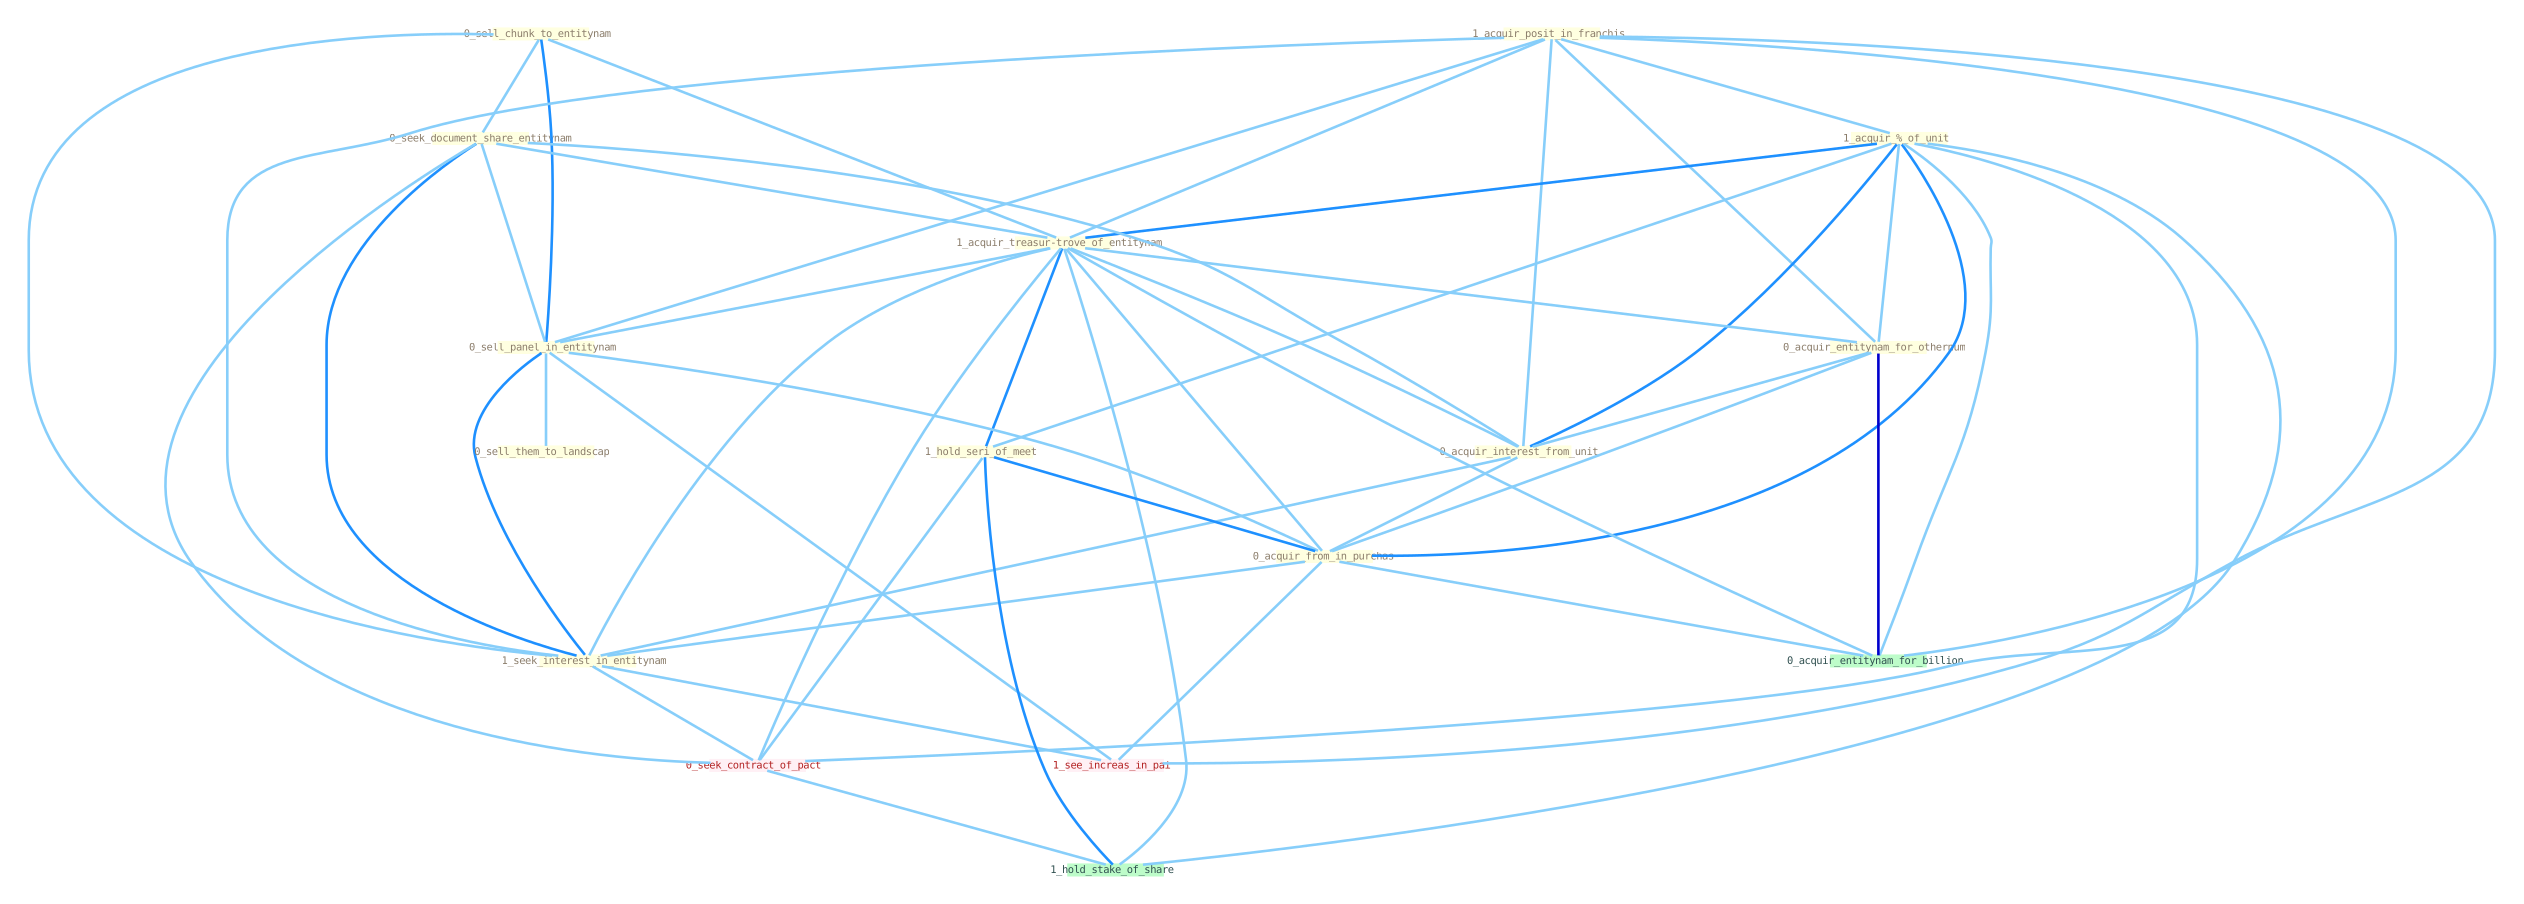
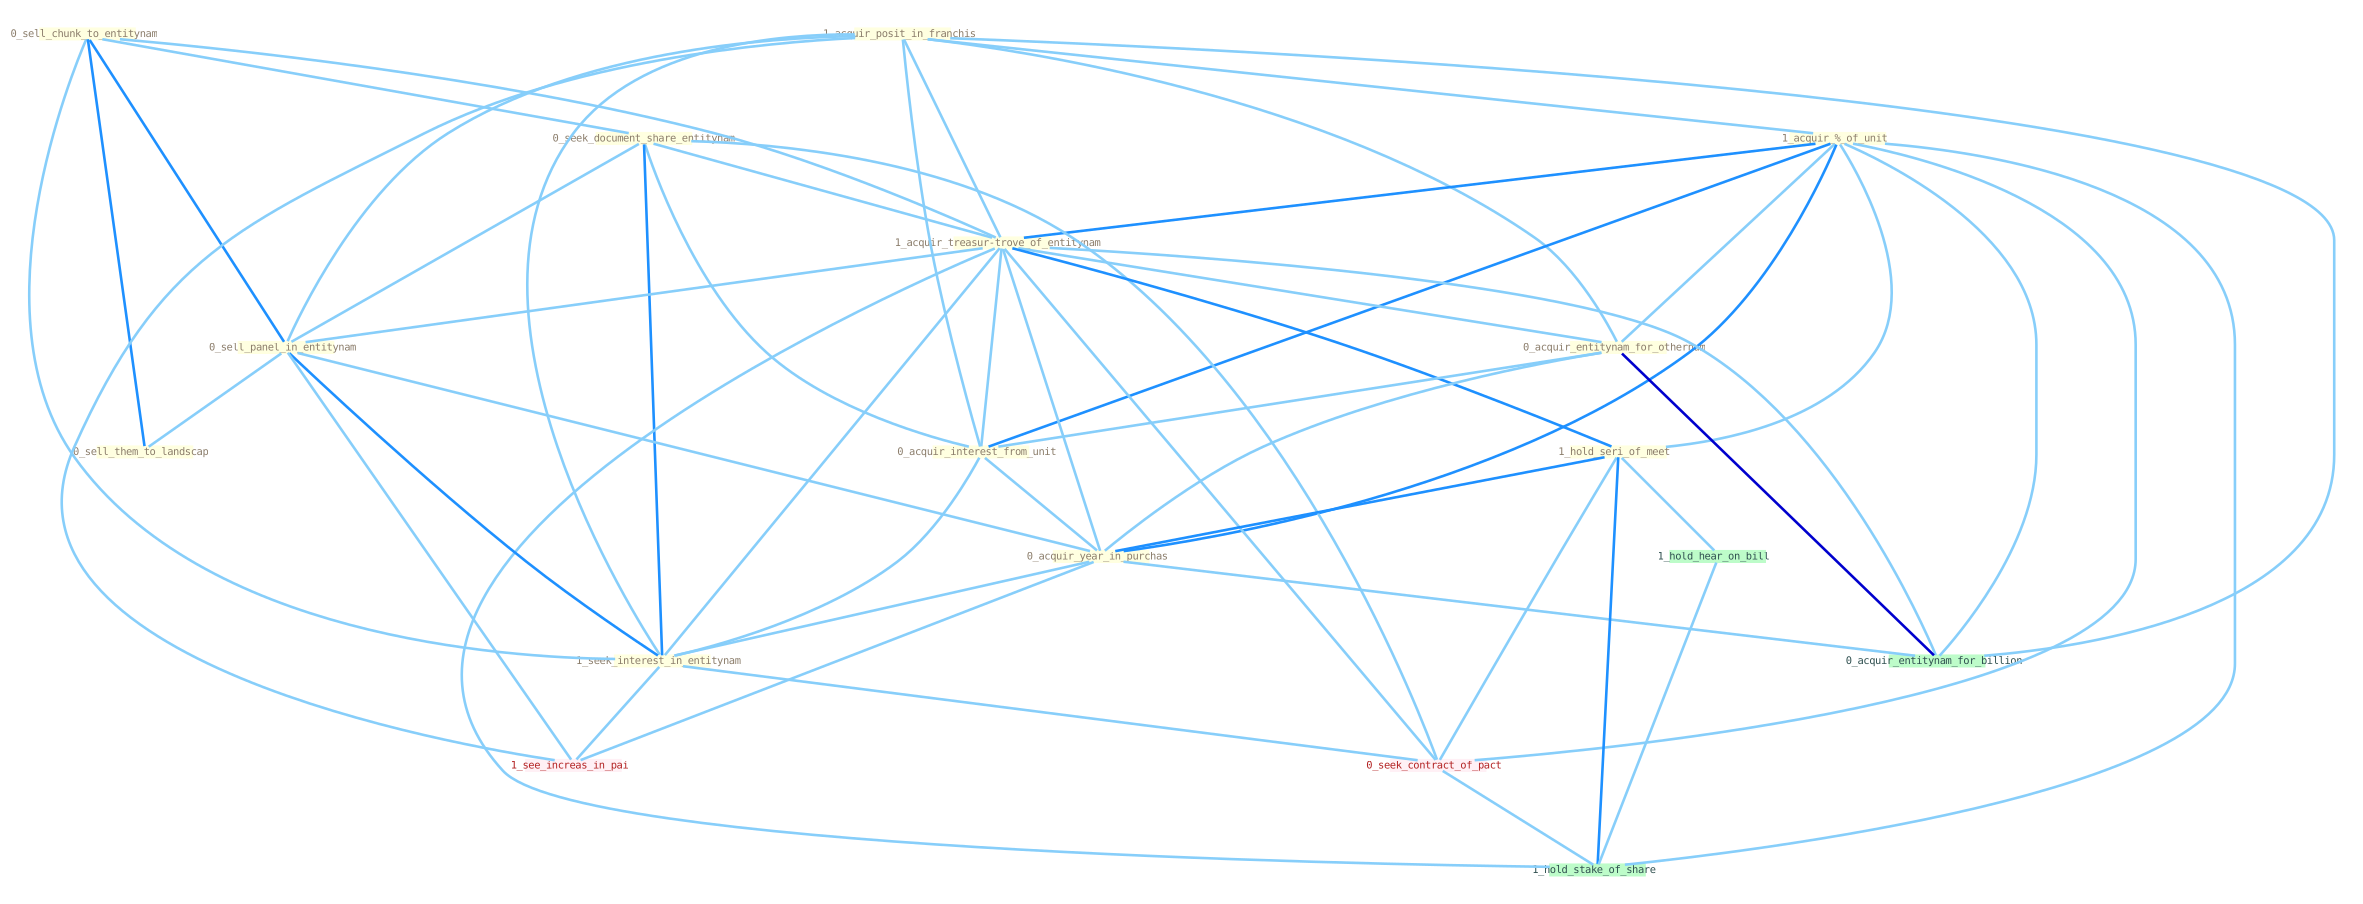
none -> (116, 243)
(1325, 556) -> (1101, 556)
none -> (1718, 556)
